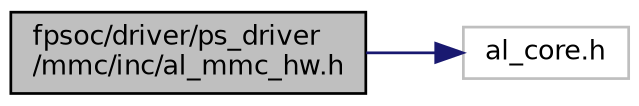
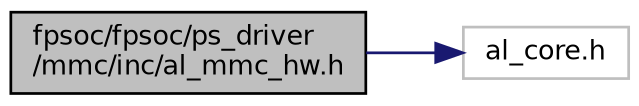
(188, 53) -> (188, 53)
